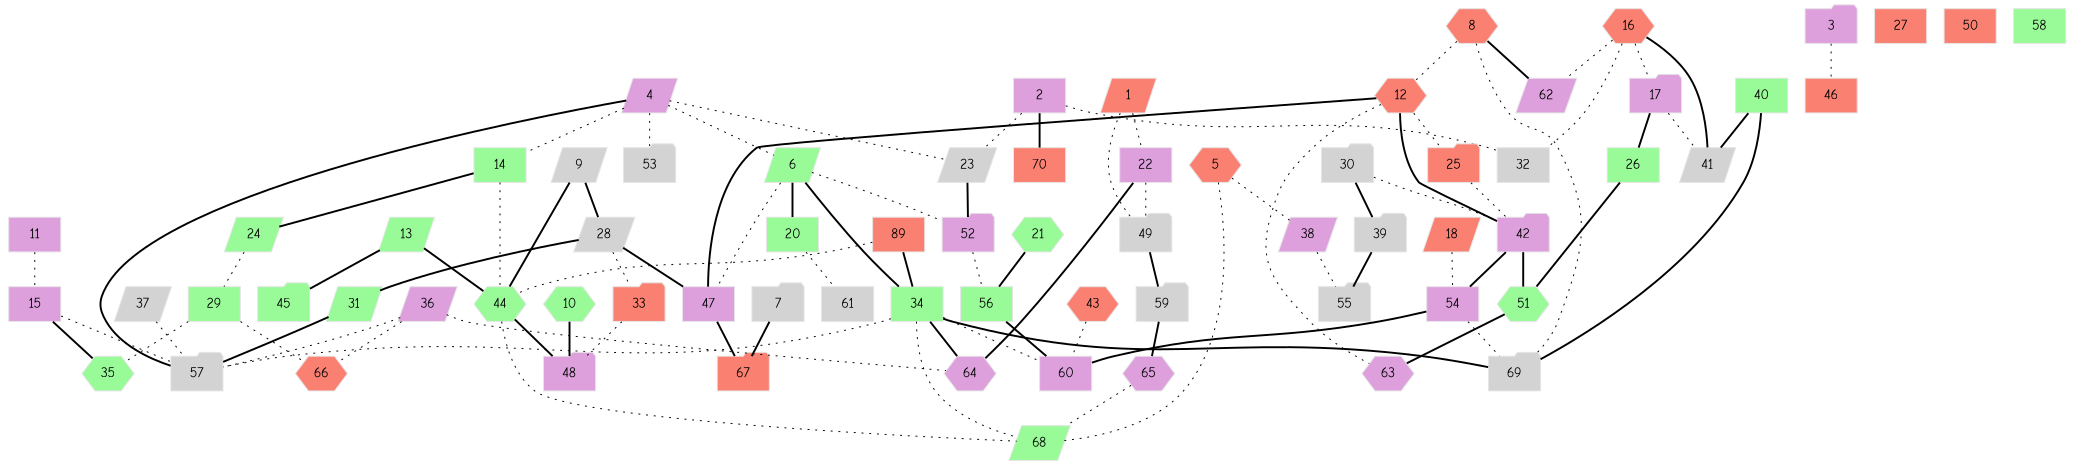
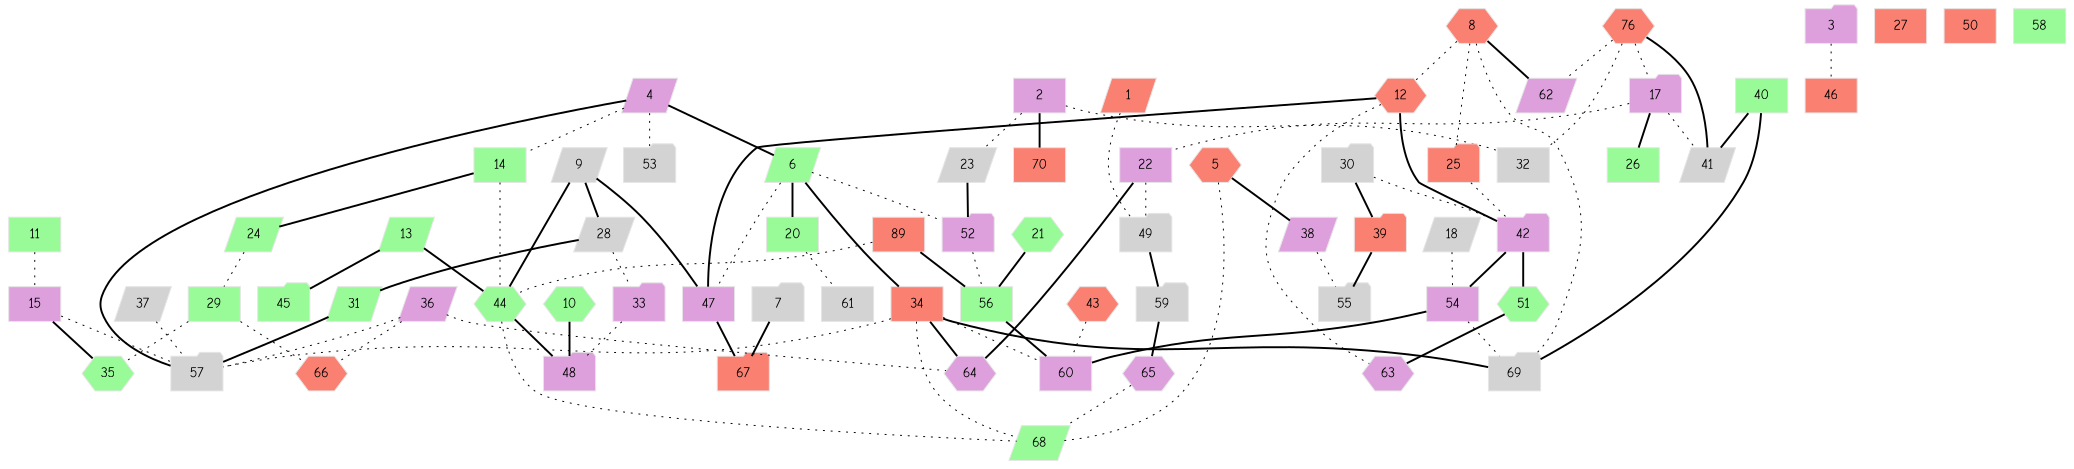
(1628, 26) -> (1628, 26)
(1425, 128) -> (1463, 96)
(721, 130) -> (721, 130)
(808, 130) -> none
(1137, 130) -> (1412, 124)
(1261, 199) -> (1261, 199)
(35, 235) -> (35, 235)
(1380, 235) -> (1380, 235)
(1452, 235) -> (1452, 235)
(1574, 240) -> none
(908, 269) -> (943, 269)
(659, 271) -> (652, 228)
(639, 304) -> (639, 304)
(917, 304) -> (917, 304)
